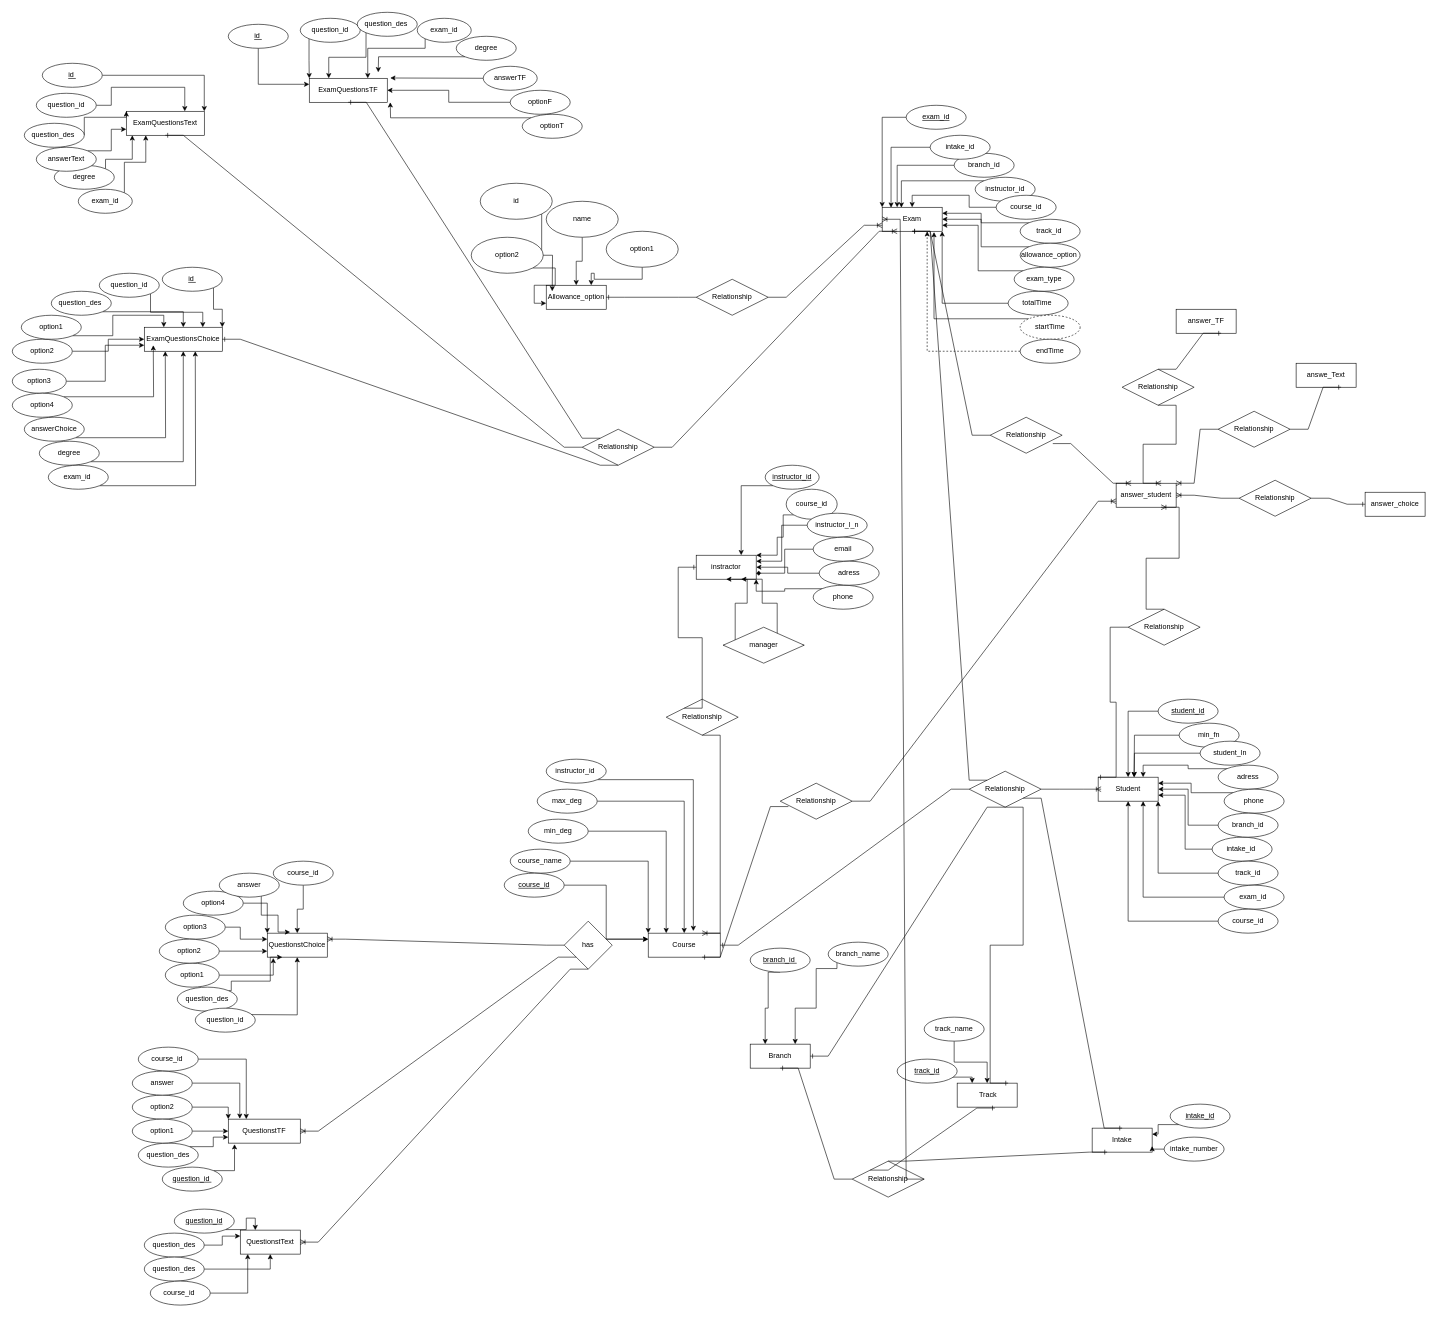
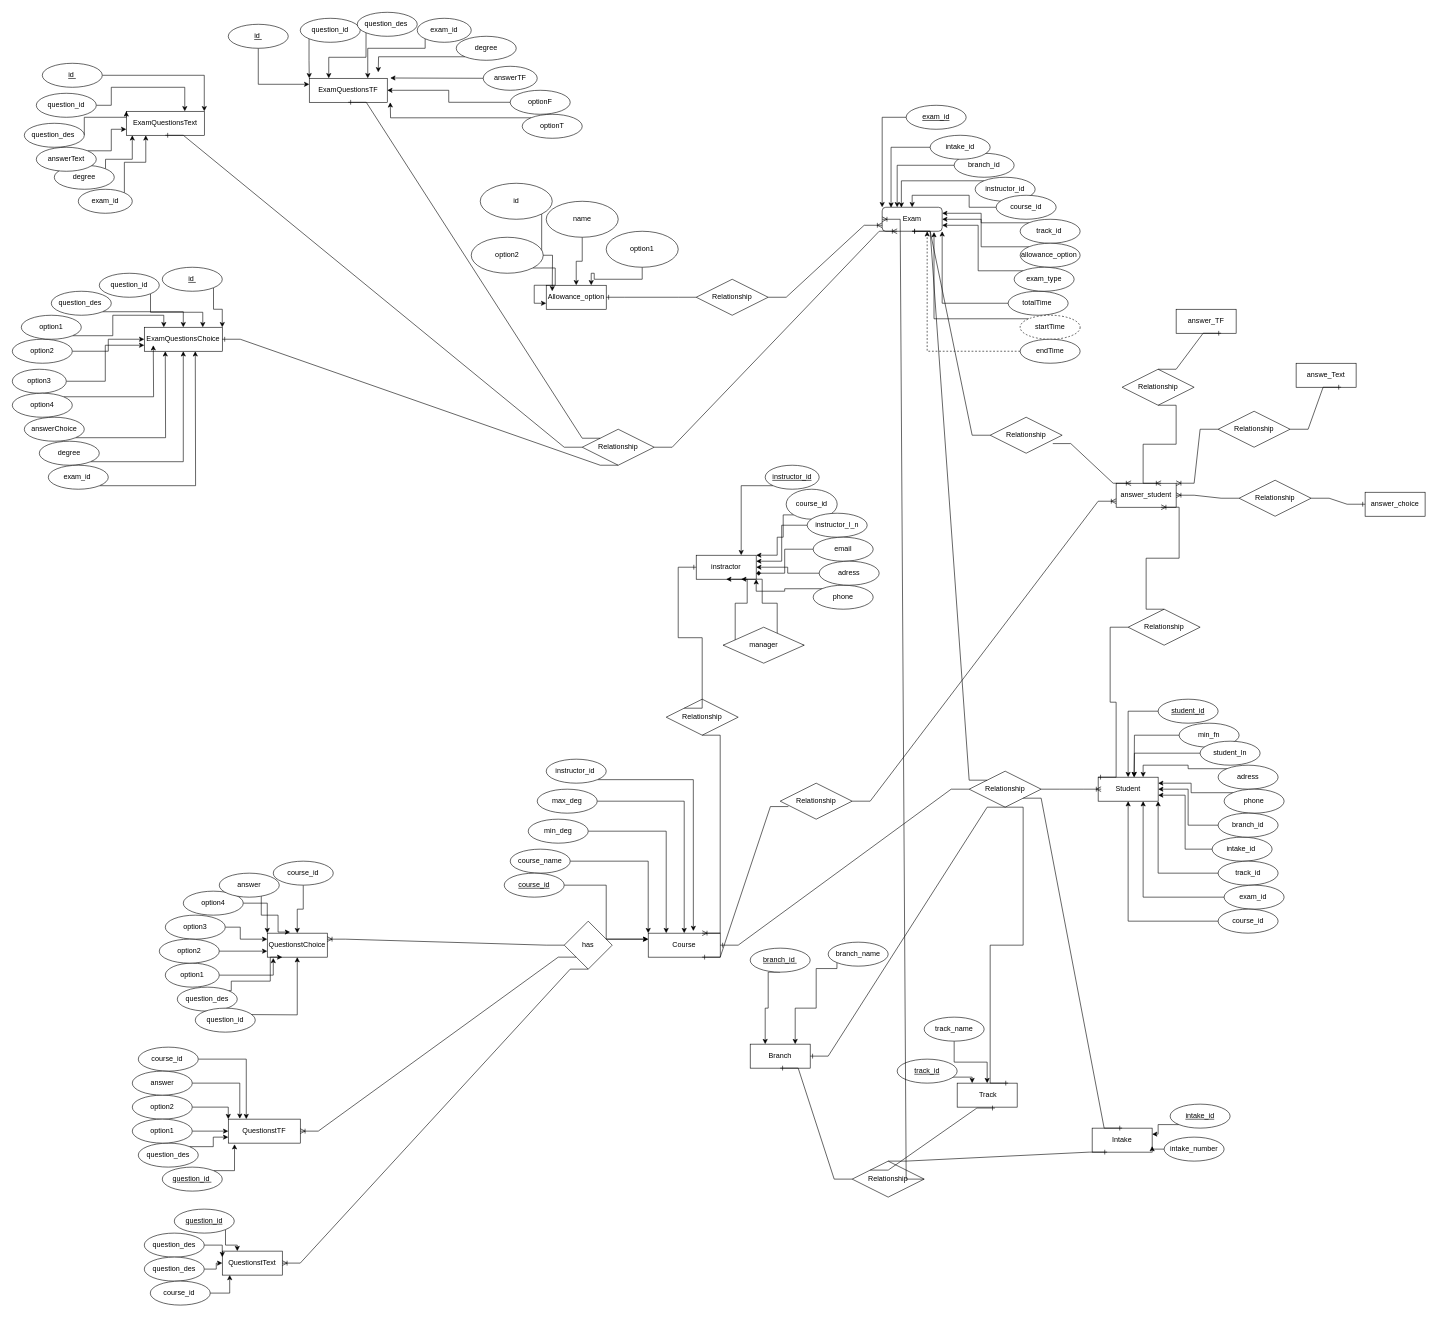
(912, 219) -> (912, 219)
(270, 1242) -> (252, 1263)
